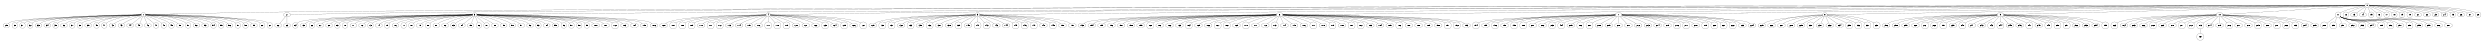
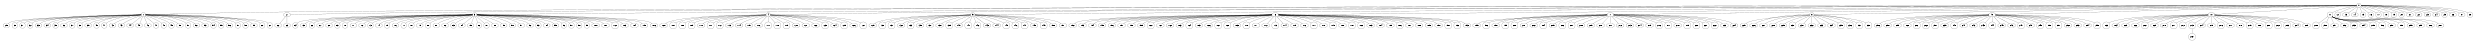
(930, 25) -> none
none -> (1073, 25)
(1476, 25) -> none
(1552, 25) -> none
(1561, 25) -> (1543, 25)
none -> (1822, 25)
